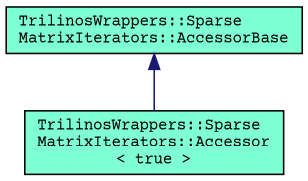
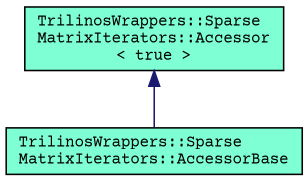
(154, 90) -> (154, 107)
